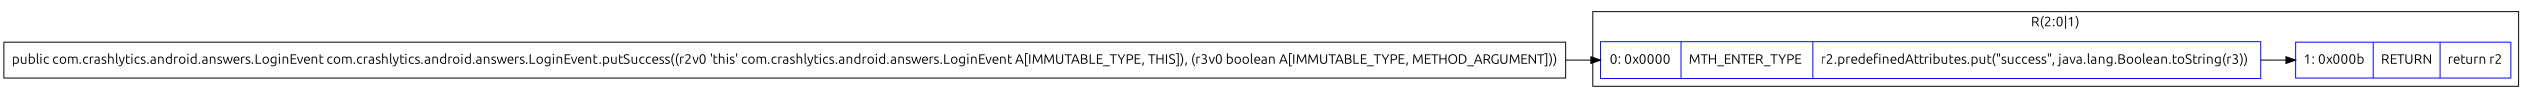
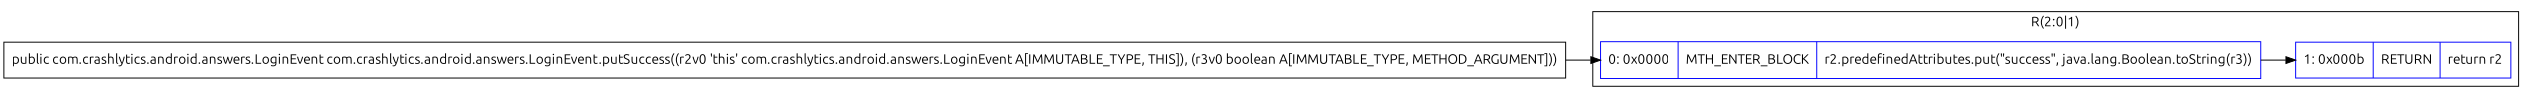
(1745, 60) -> (1747, 60)
